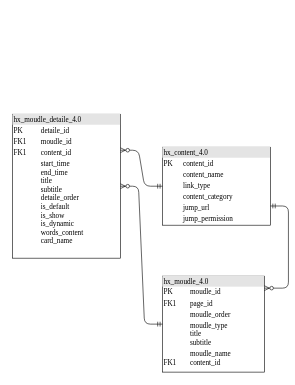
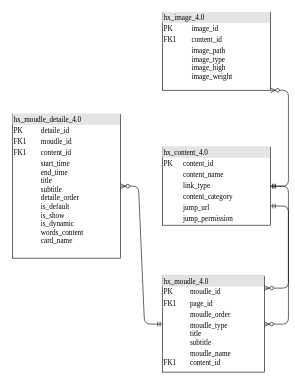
none -> (216, 51)
none -> (288, 130)
(141, 168) -> (288, 316)
